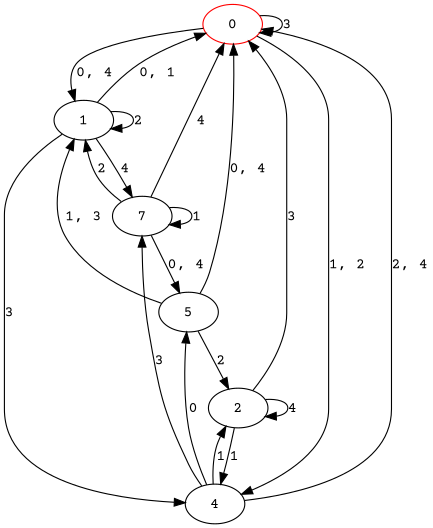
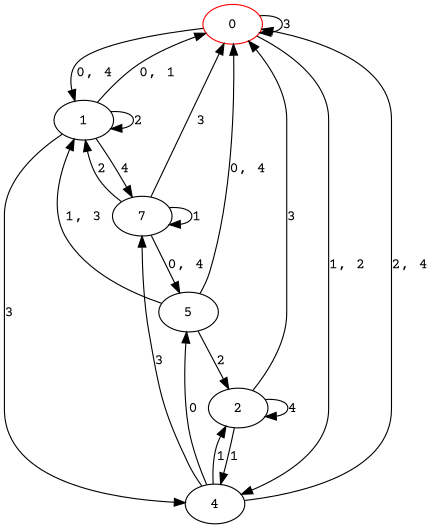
(201, 120) -> (201, 120)
